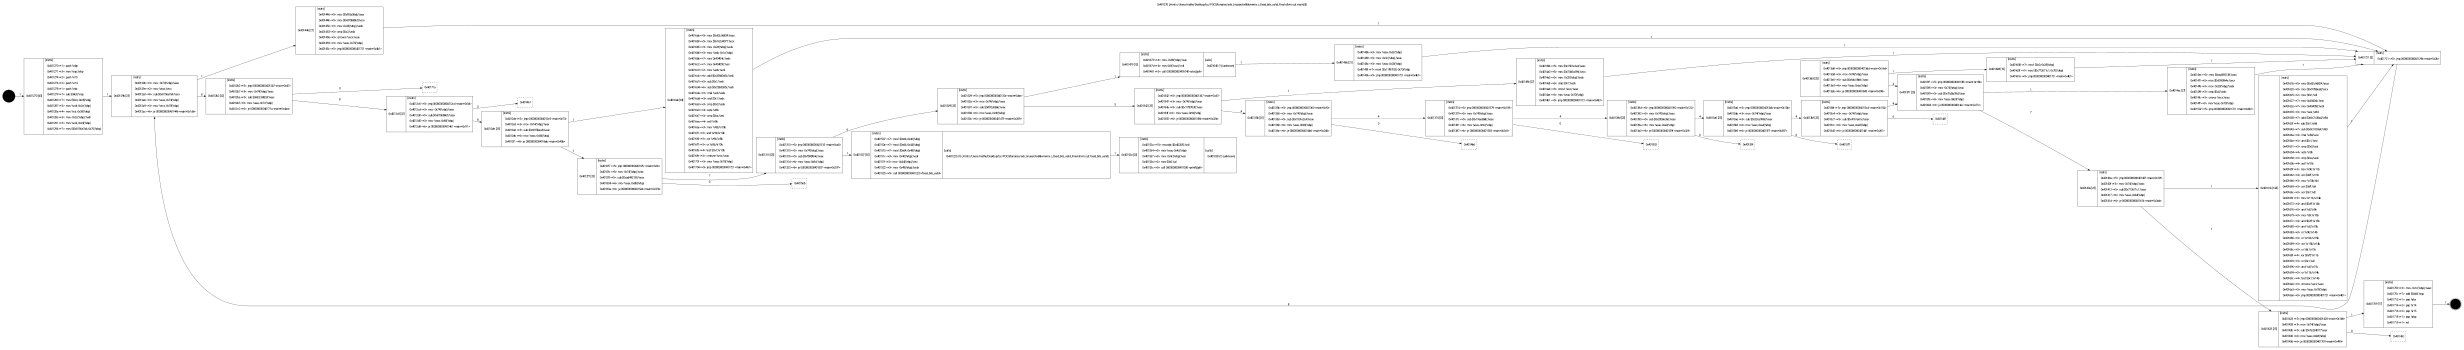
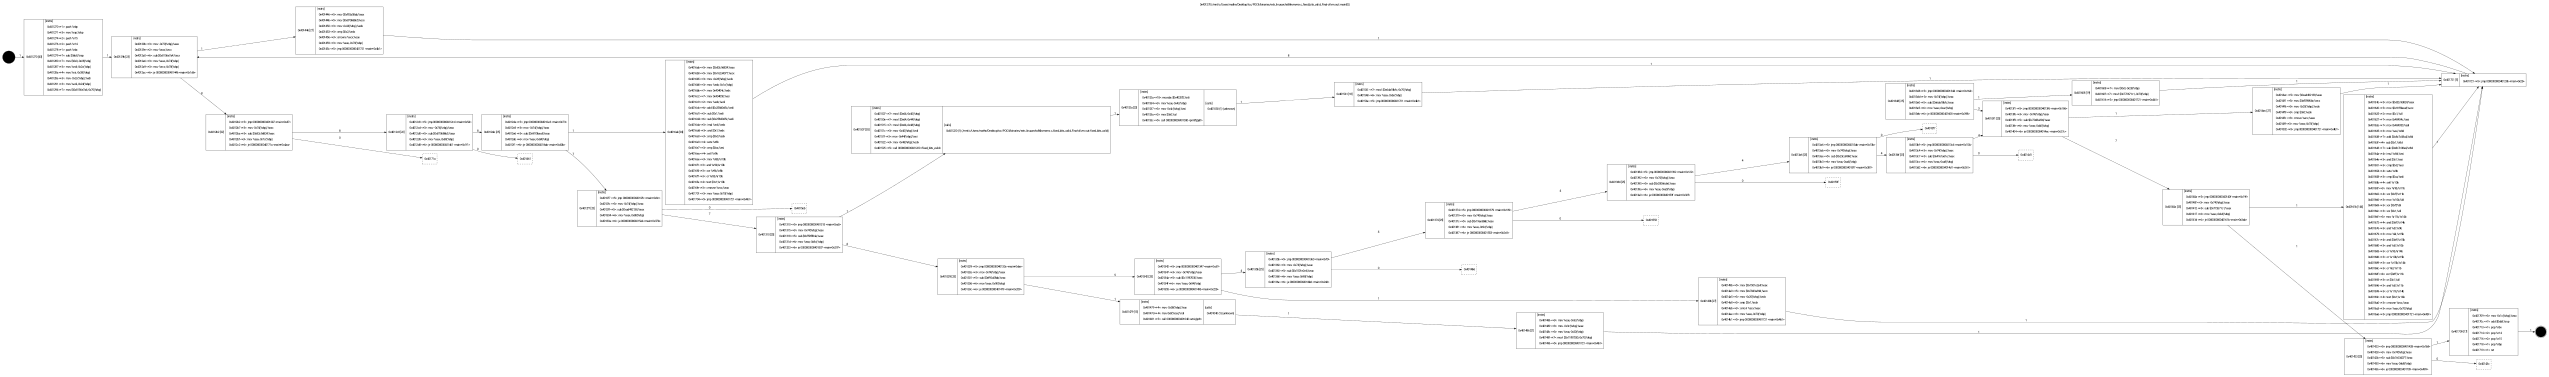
none -> (1378, 94)
